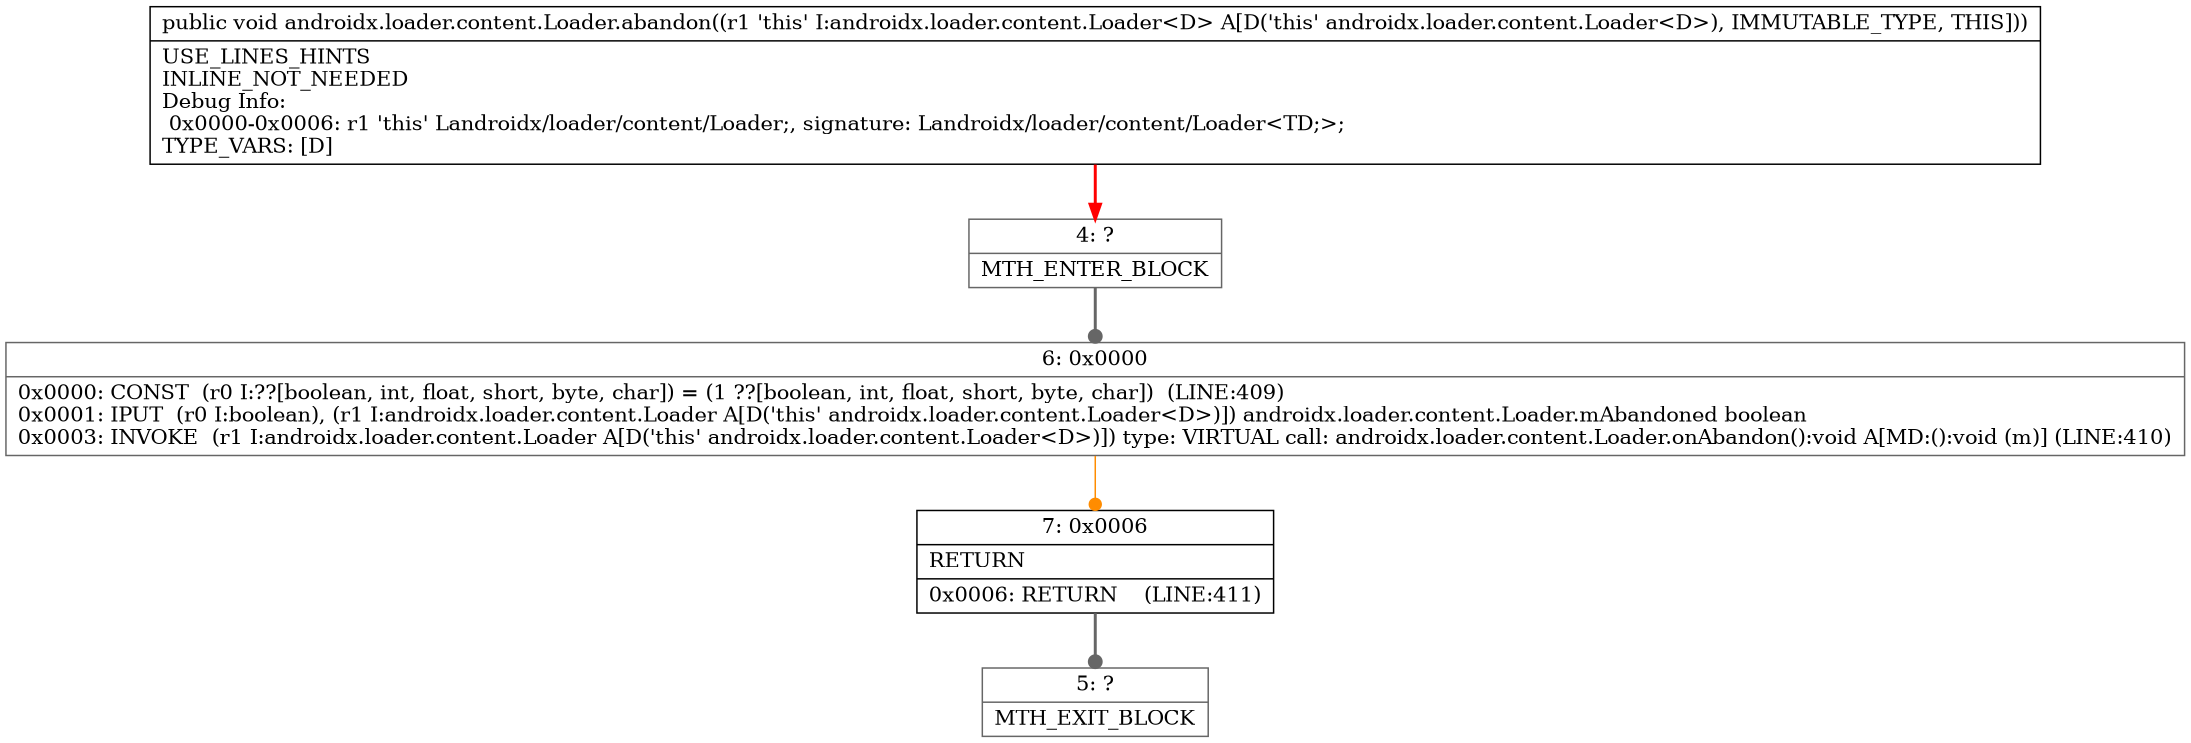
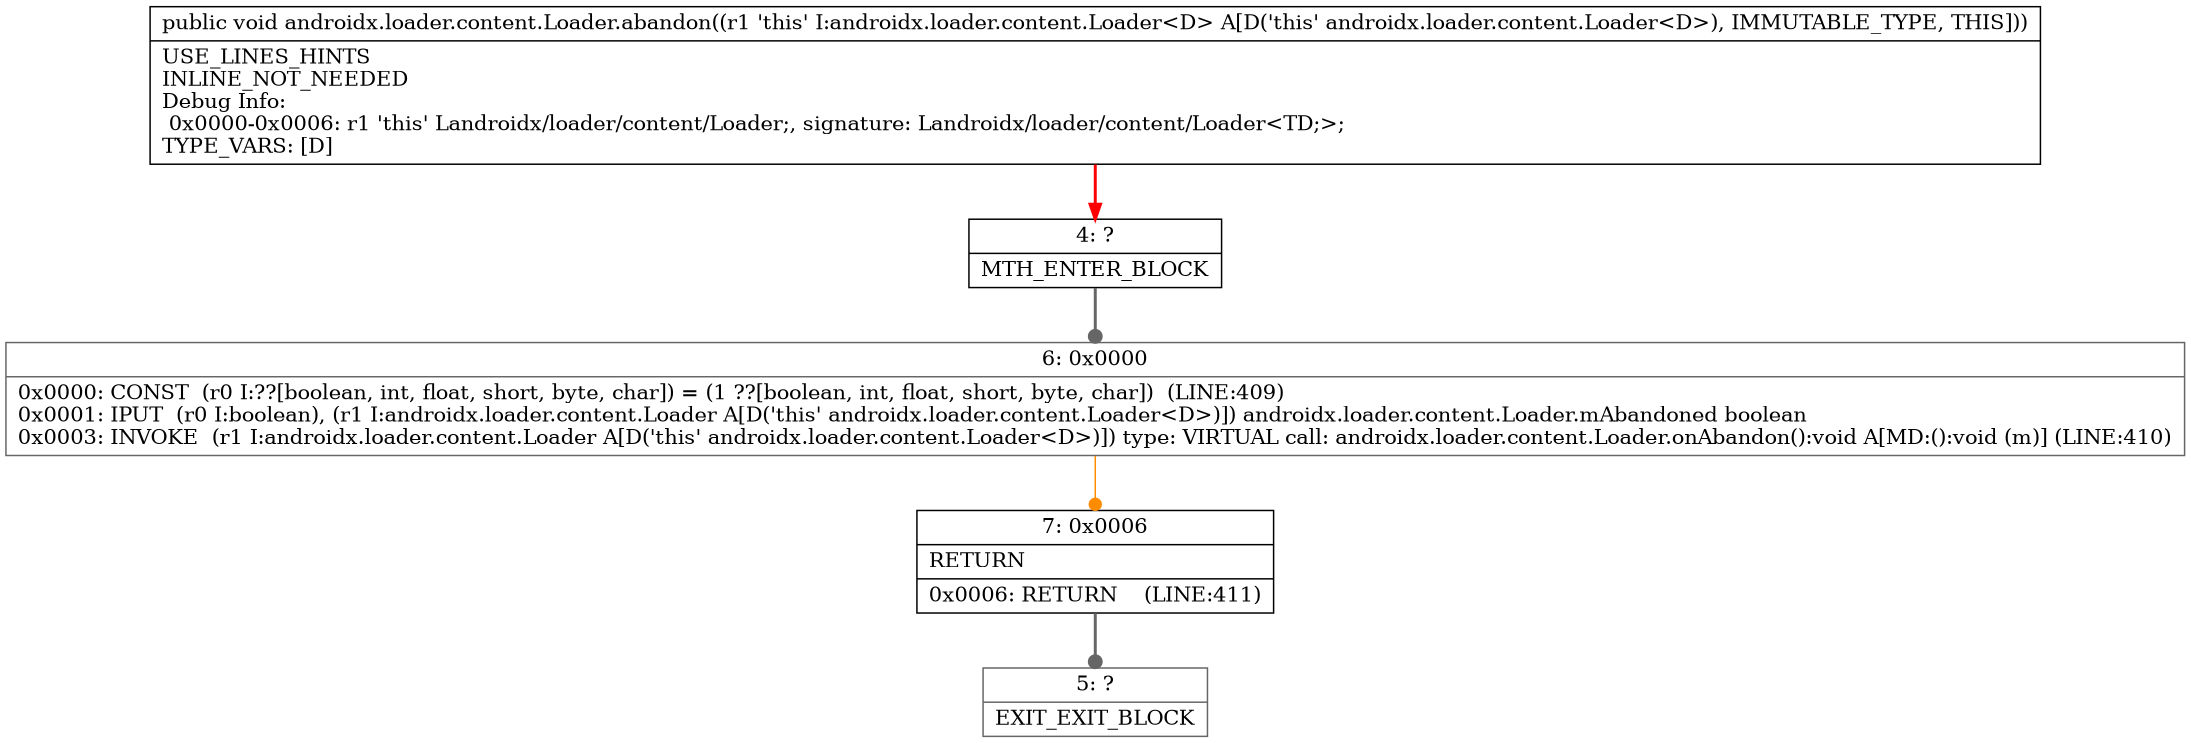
(1095, 253) -> (1095, 253)
(1095, 719) -> (1095, 719)
